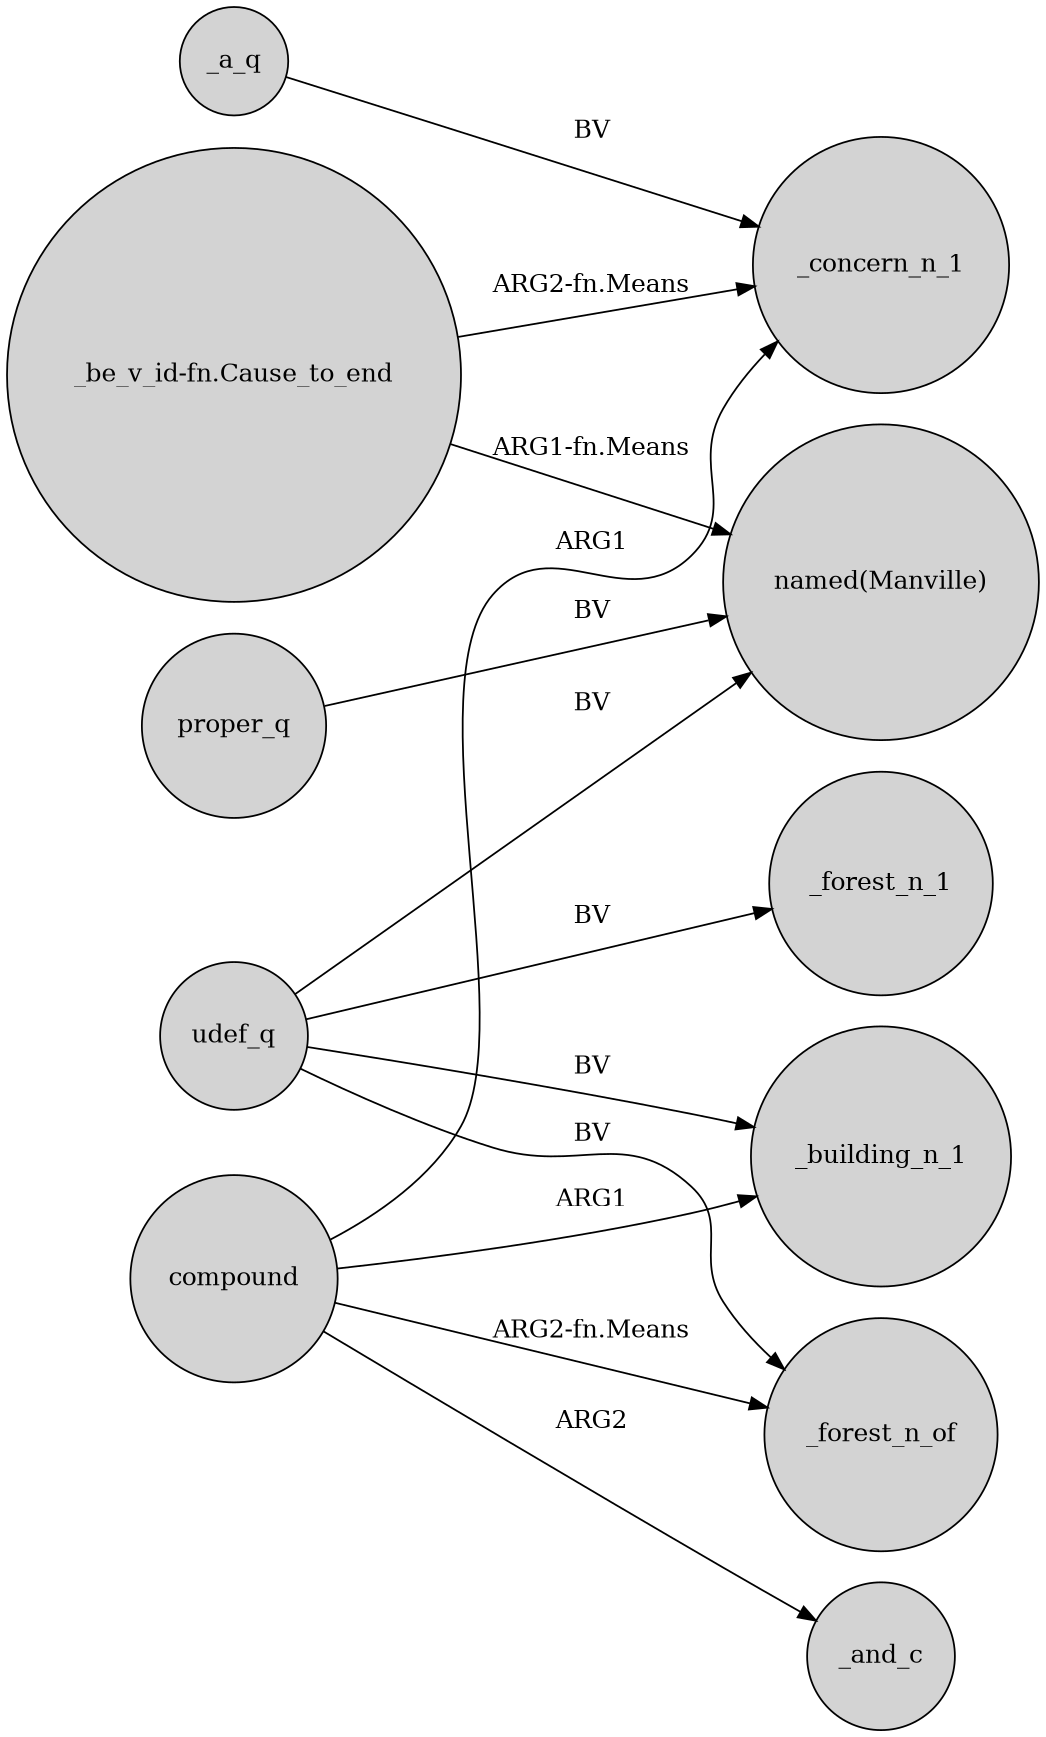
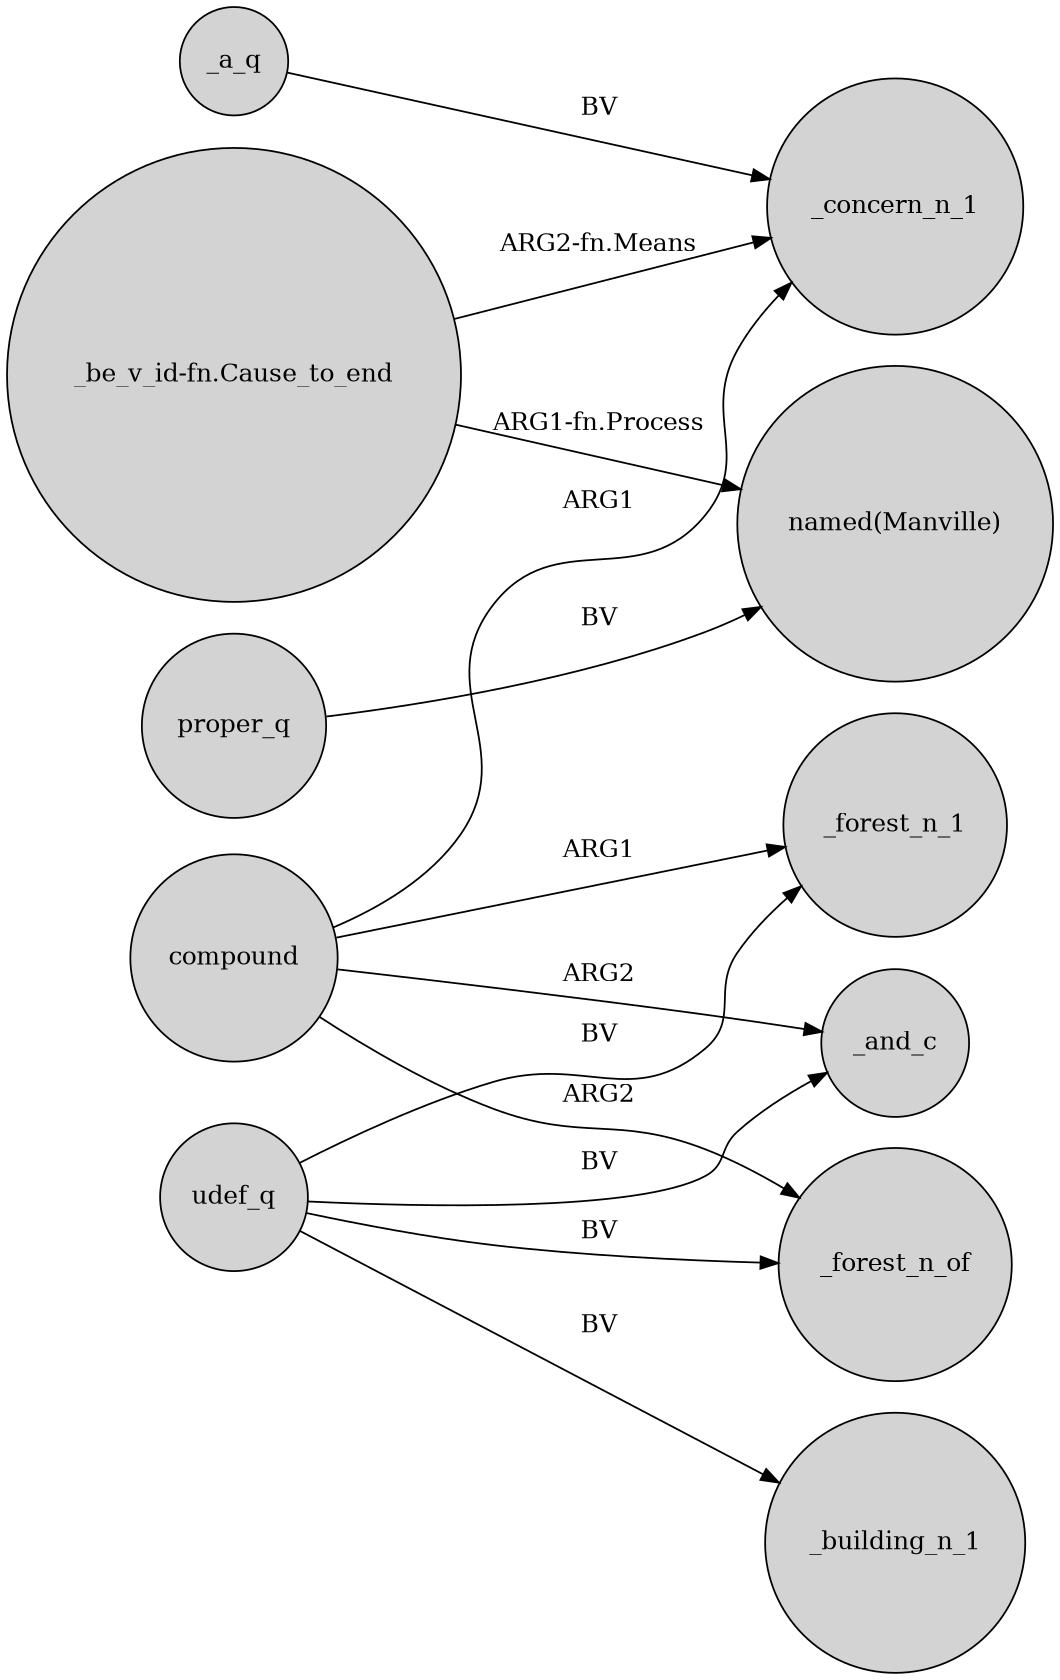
(592, 448) -> (599, 424)
(516, 839) -> (581, 1201)
(539, 1241) -> (552, 894)
(592, 1331) -> (599, 1095)
